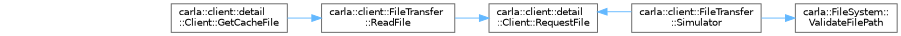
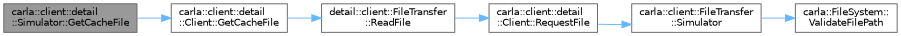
(619, 12) -> (610, 24)
none -> (70, 18)
(388, 18) -> (388, 18)
